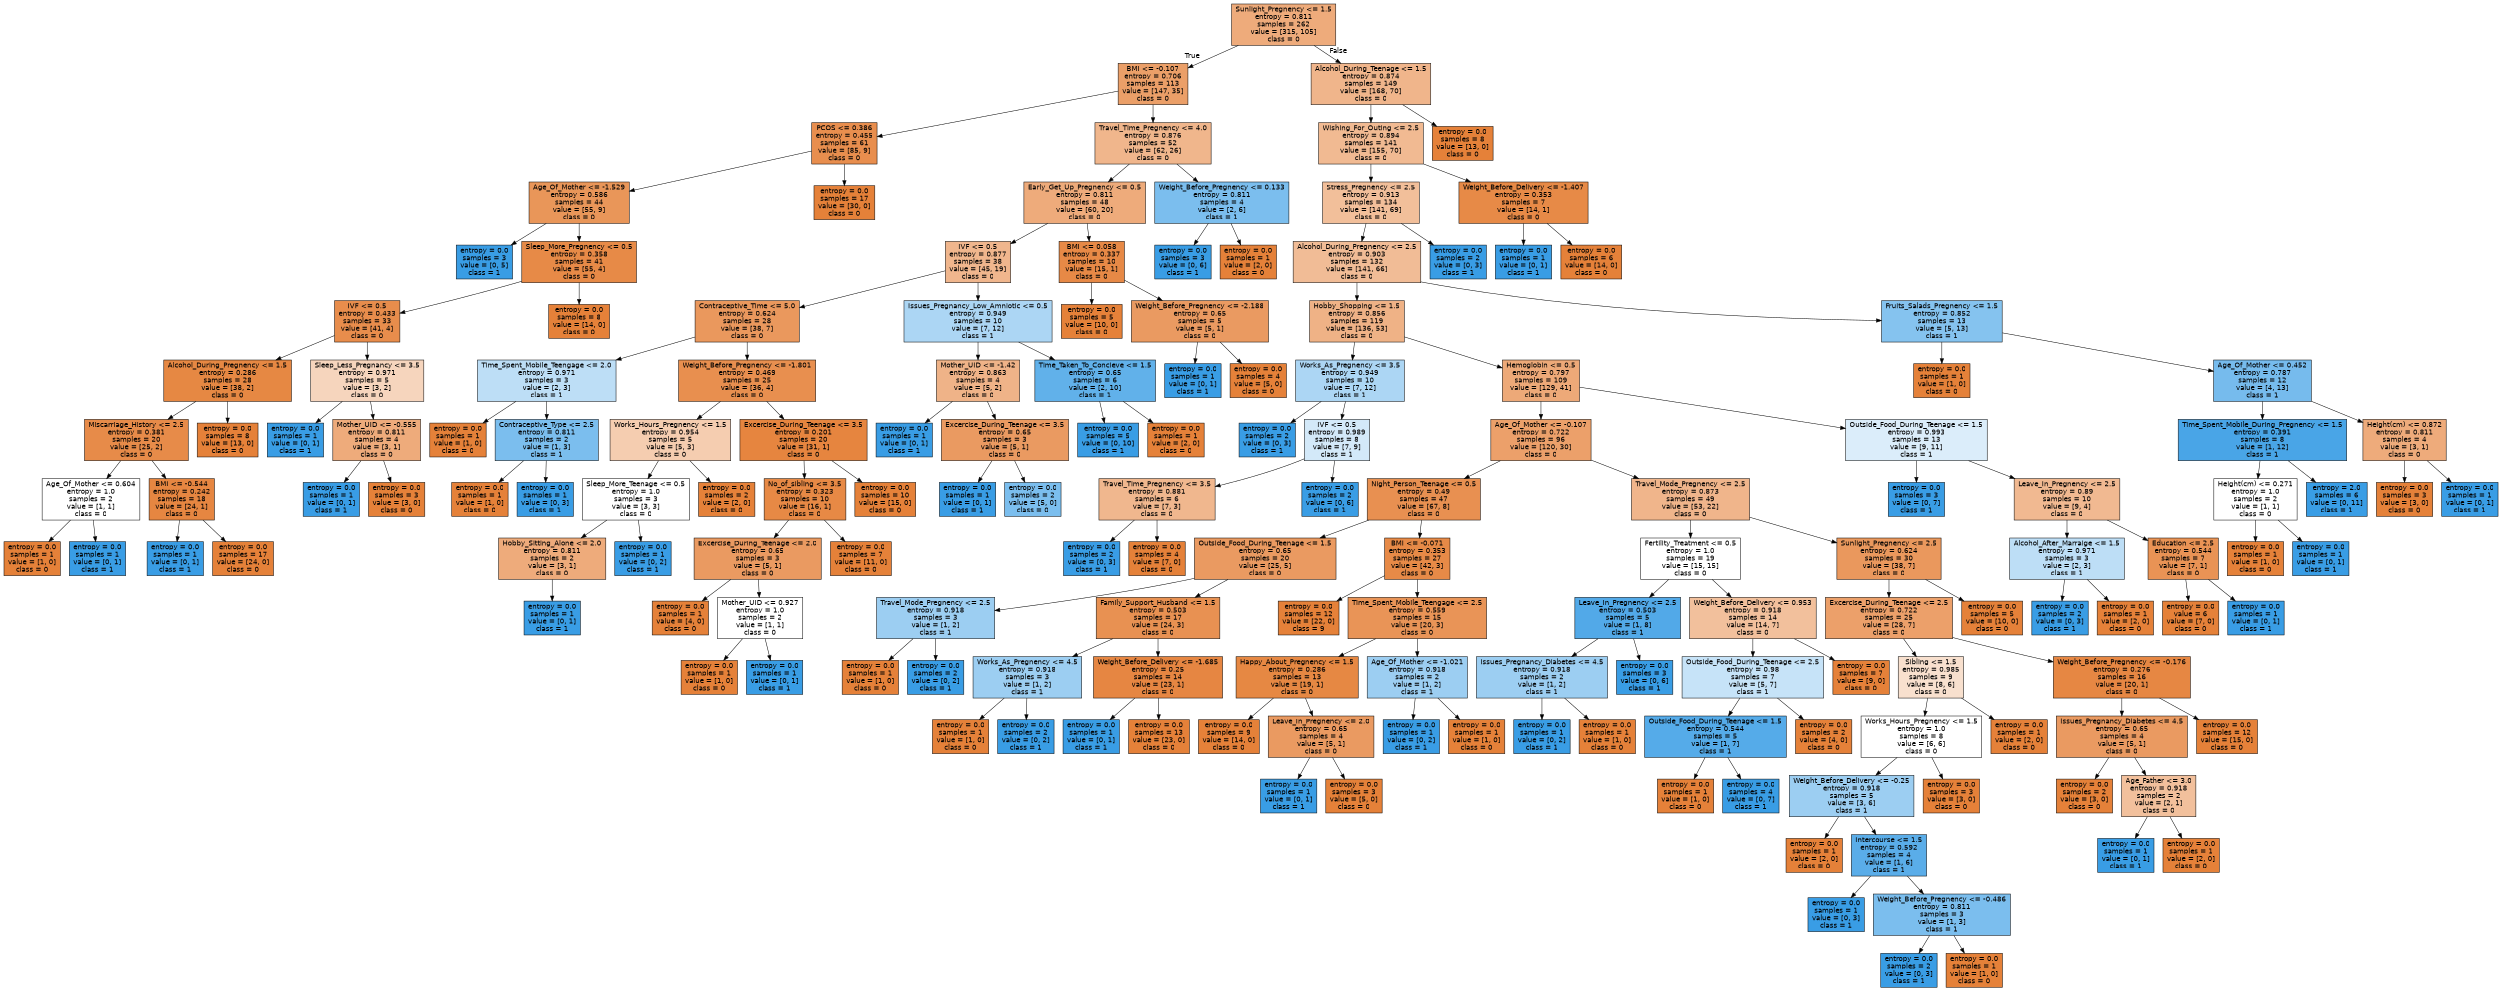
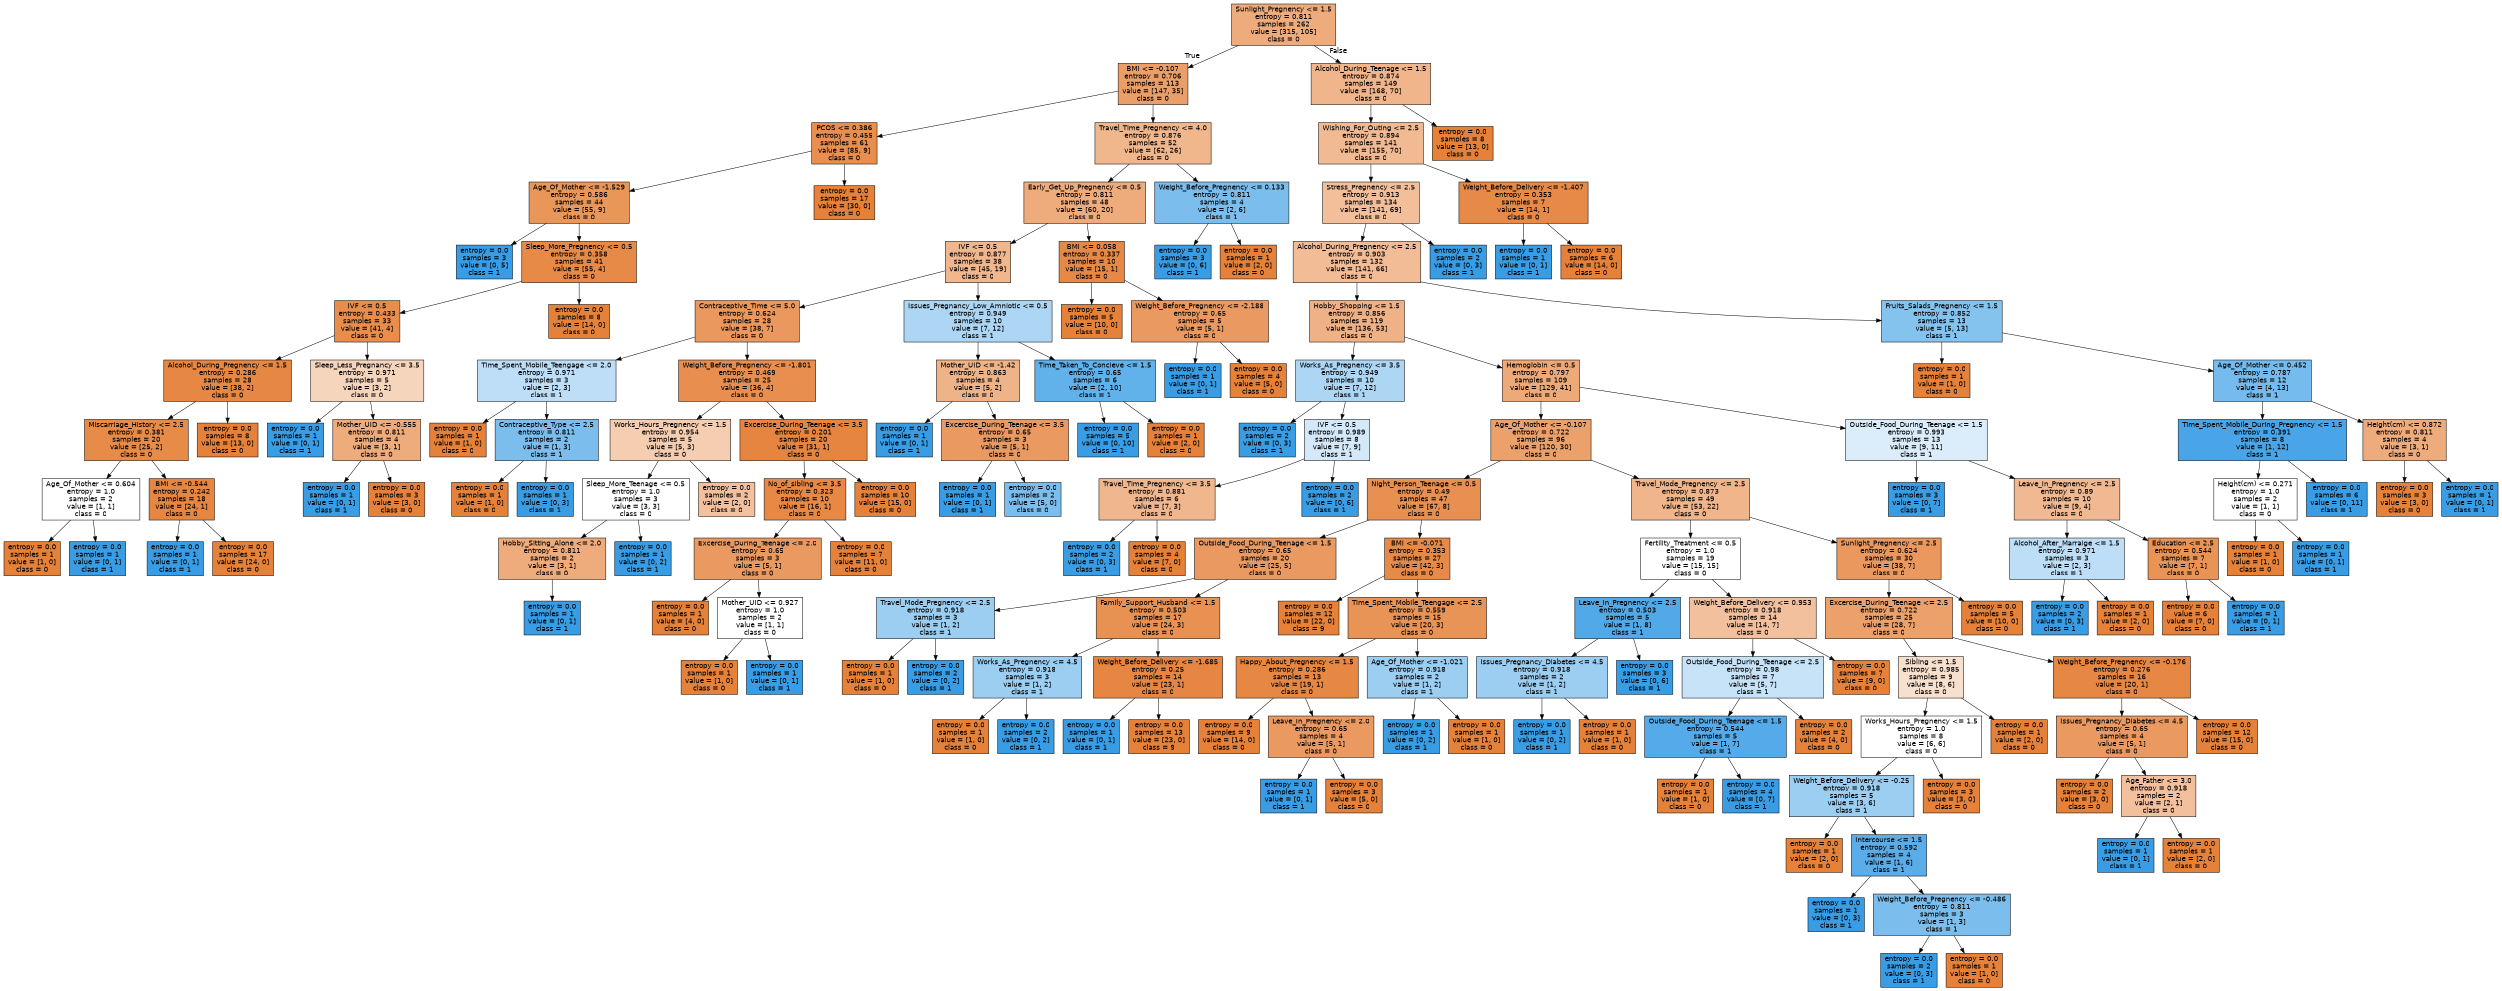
(727, 499) -> (727, 499)
(2337, 499) -> (2337, 499)
(1159, 737) -> (1159, 737)
